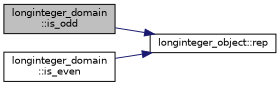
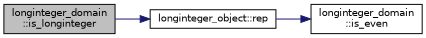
(59, 19) -> (59, 19)
(129, 56) -> (288, 19)
